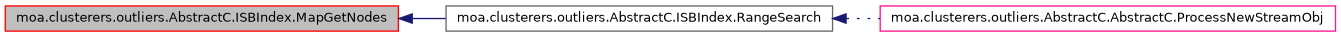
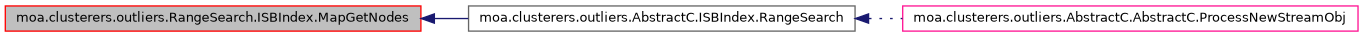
(202, 19) -> (213, 19)
